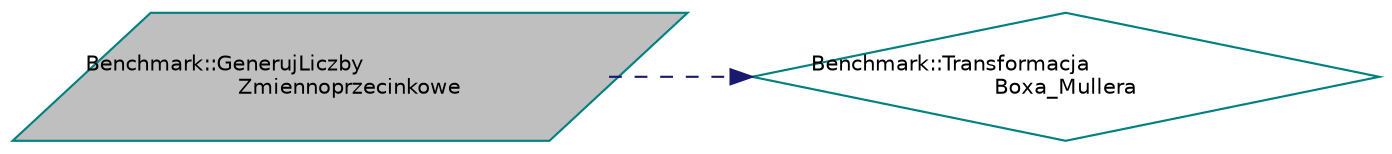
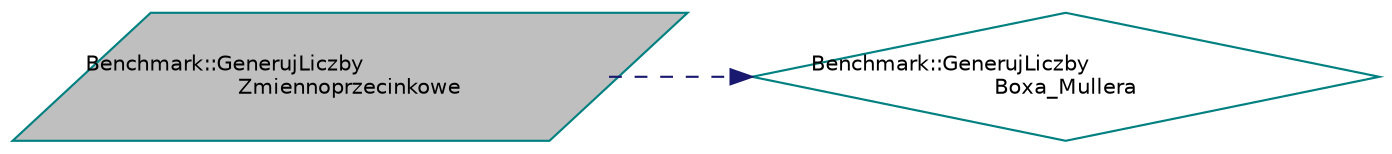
(1066, 77) -> (1066, 77)
